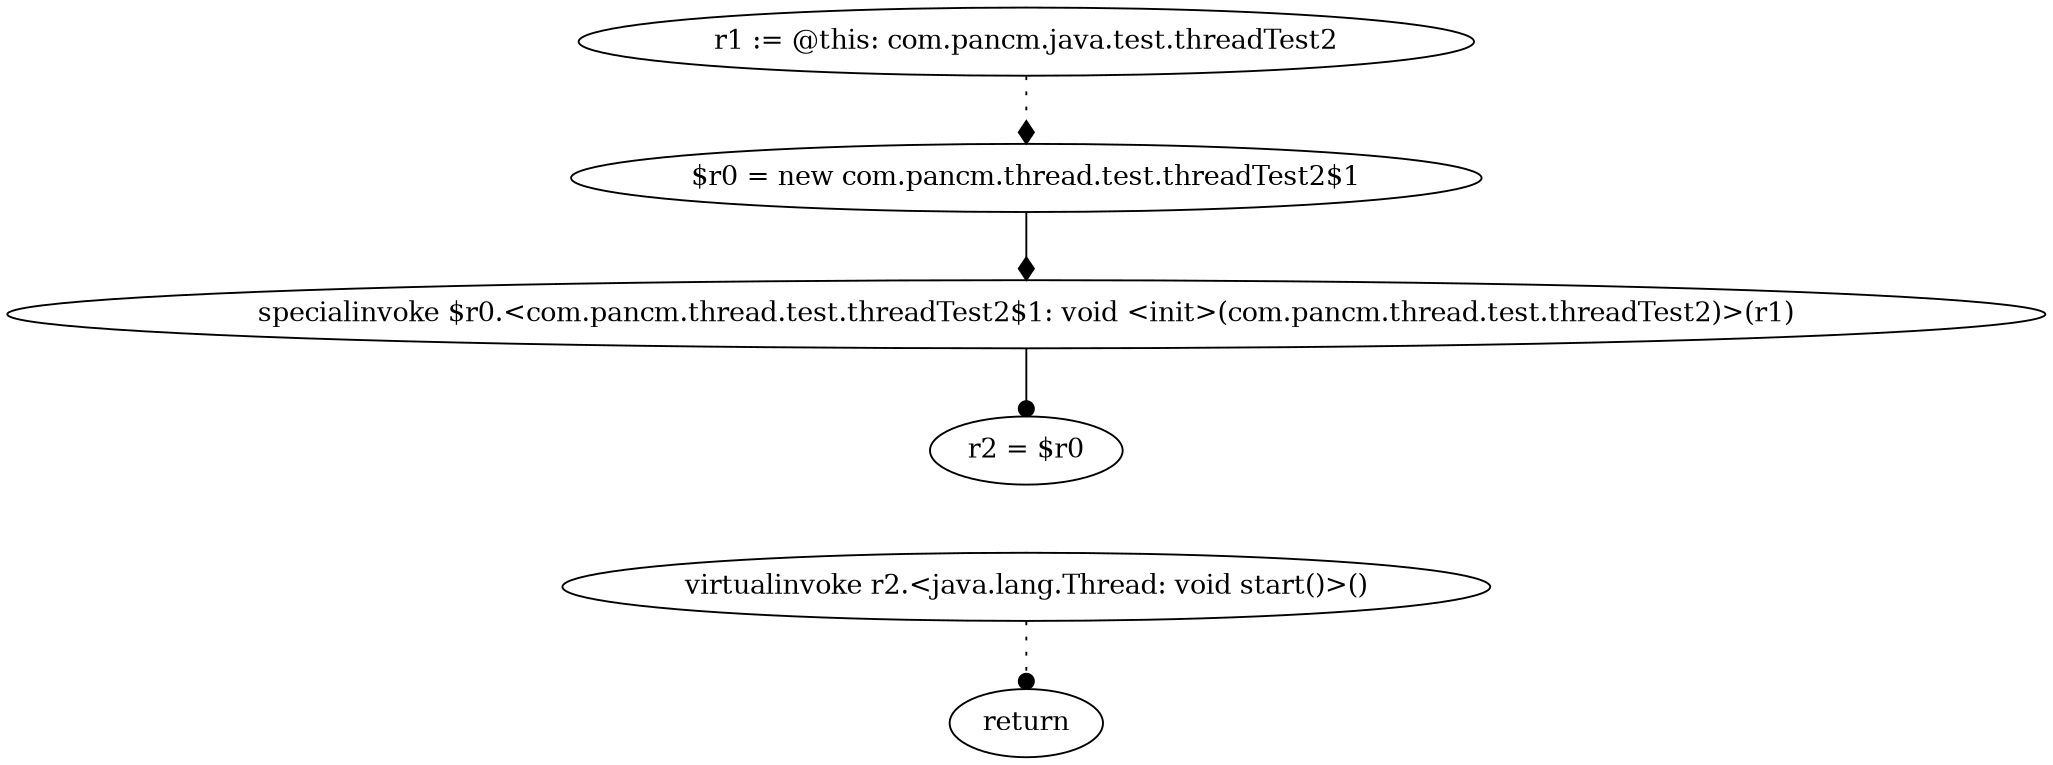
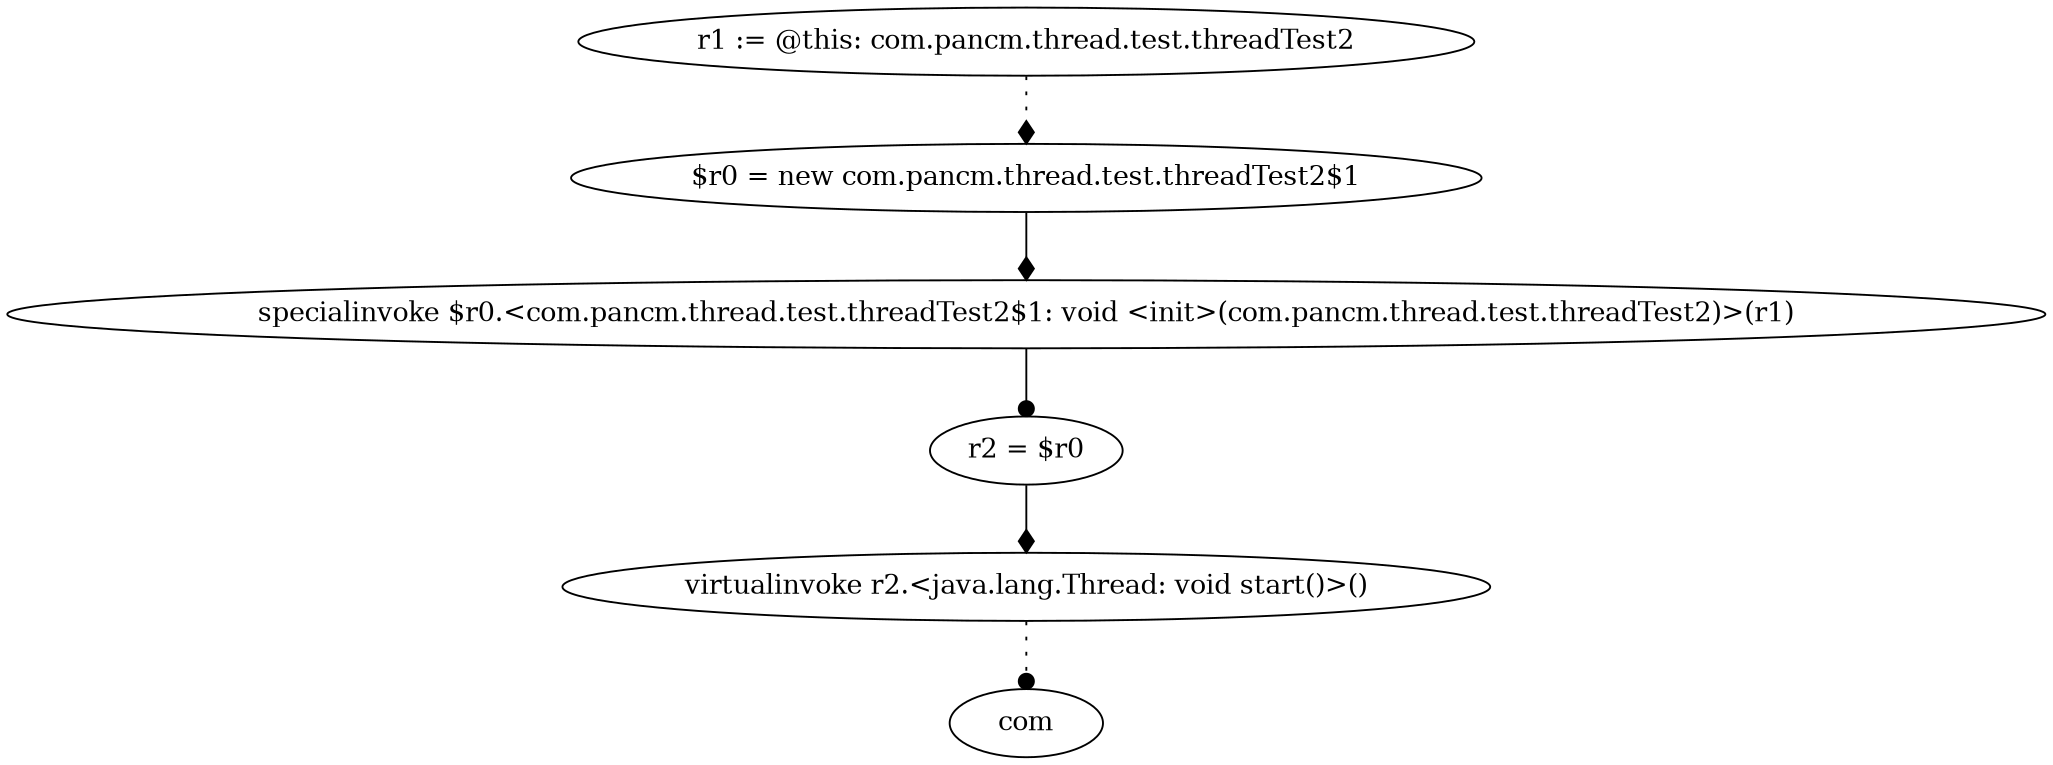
(1026, 42) -> (1026, 42)
none -> (1026, 508)
(1026, 723) -> (1026, 723)
